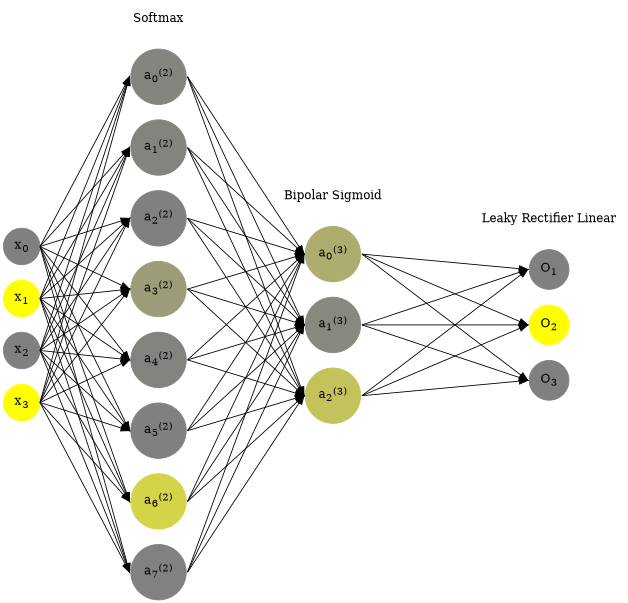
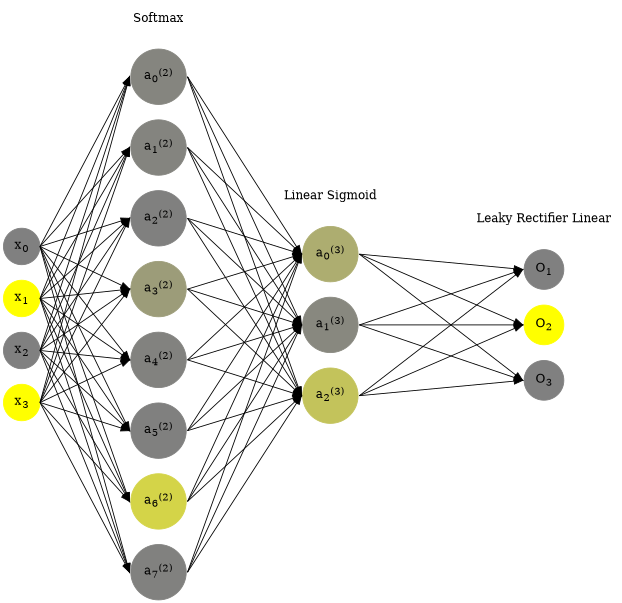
(333, 196) -> (330, 196)
